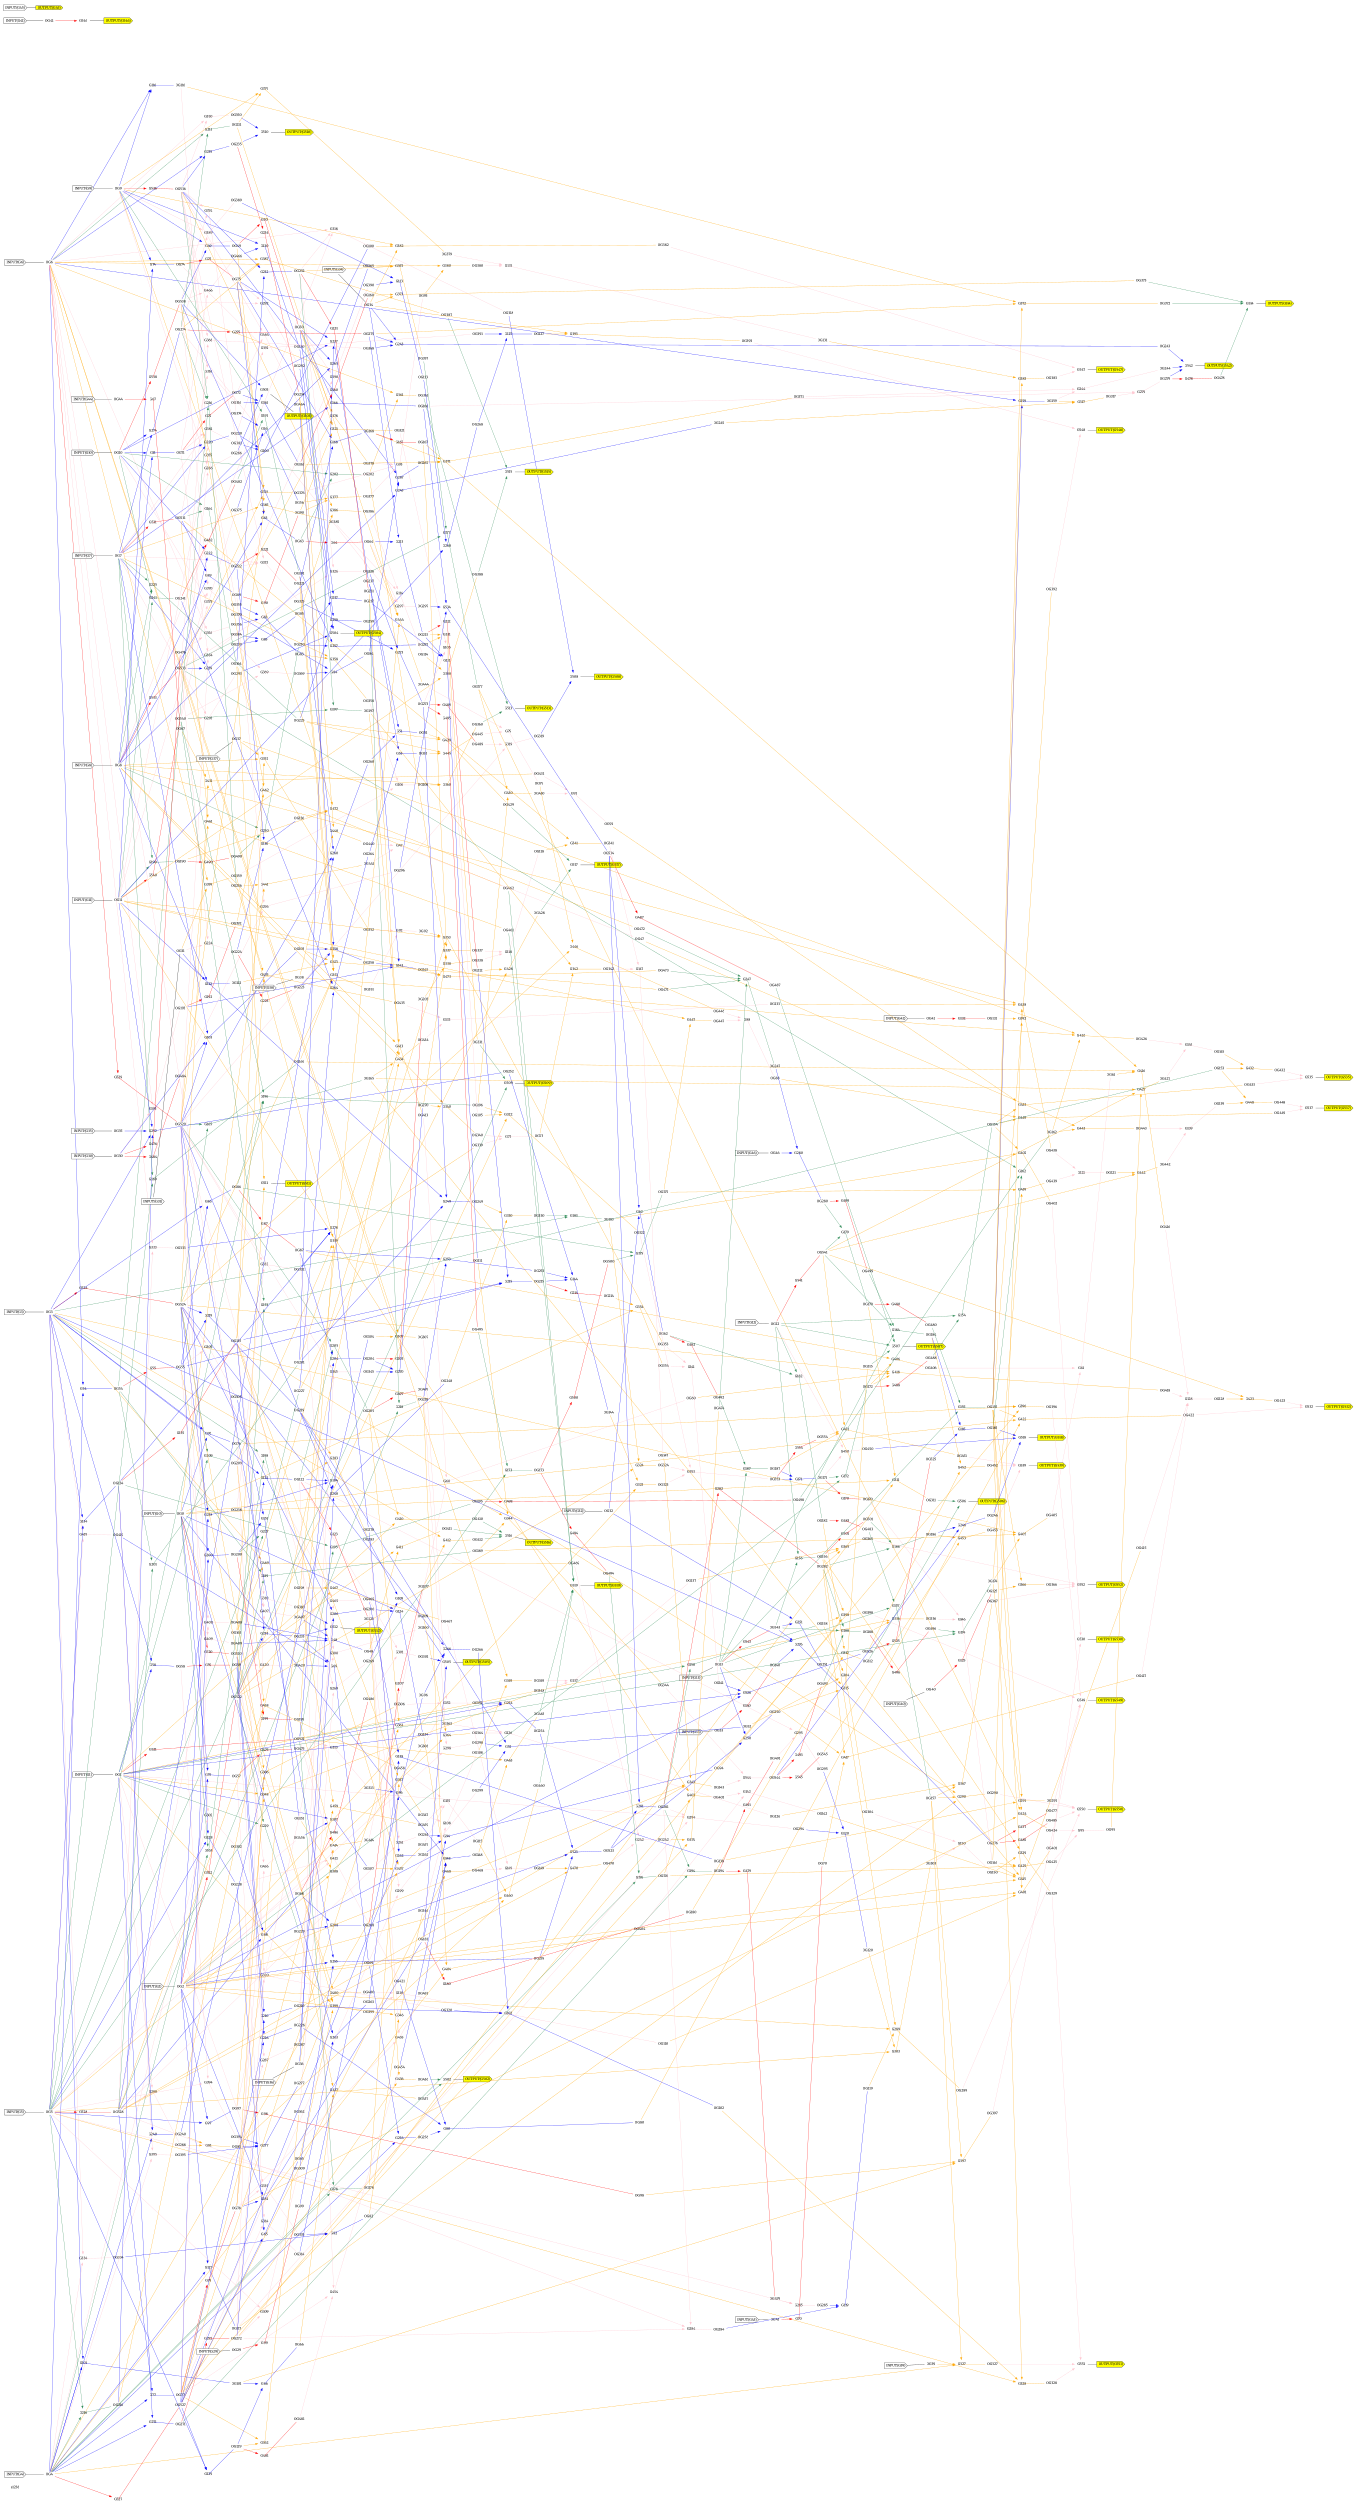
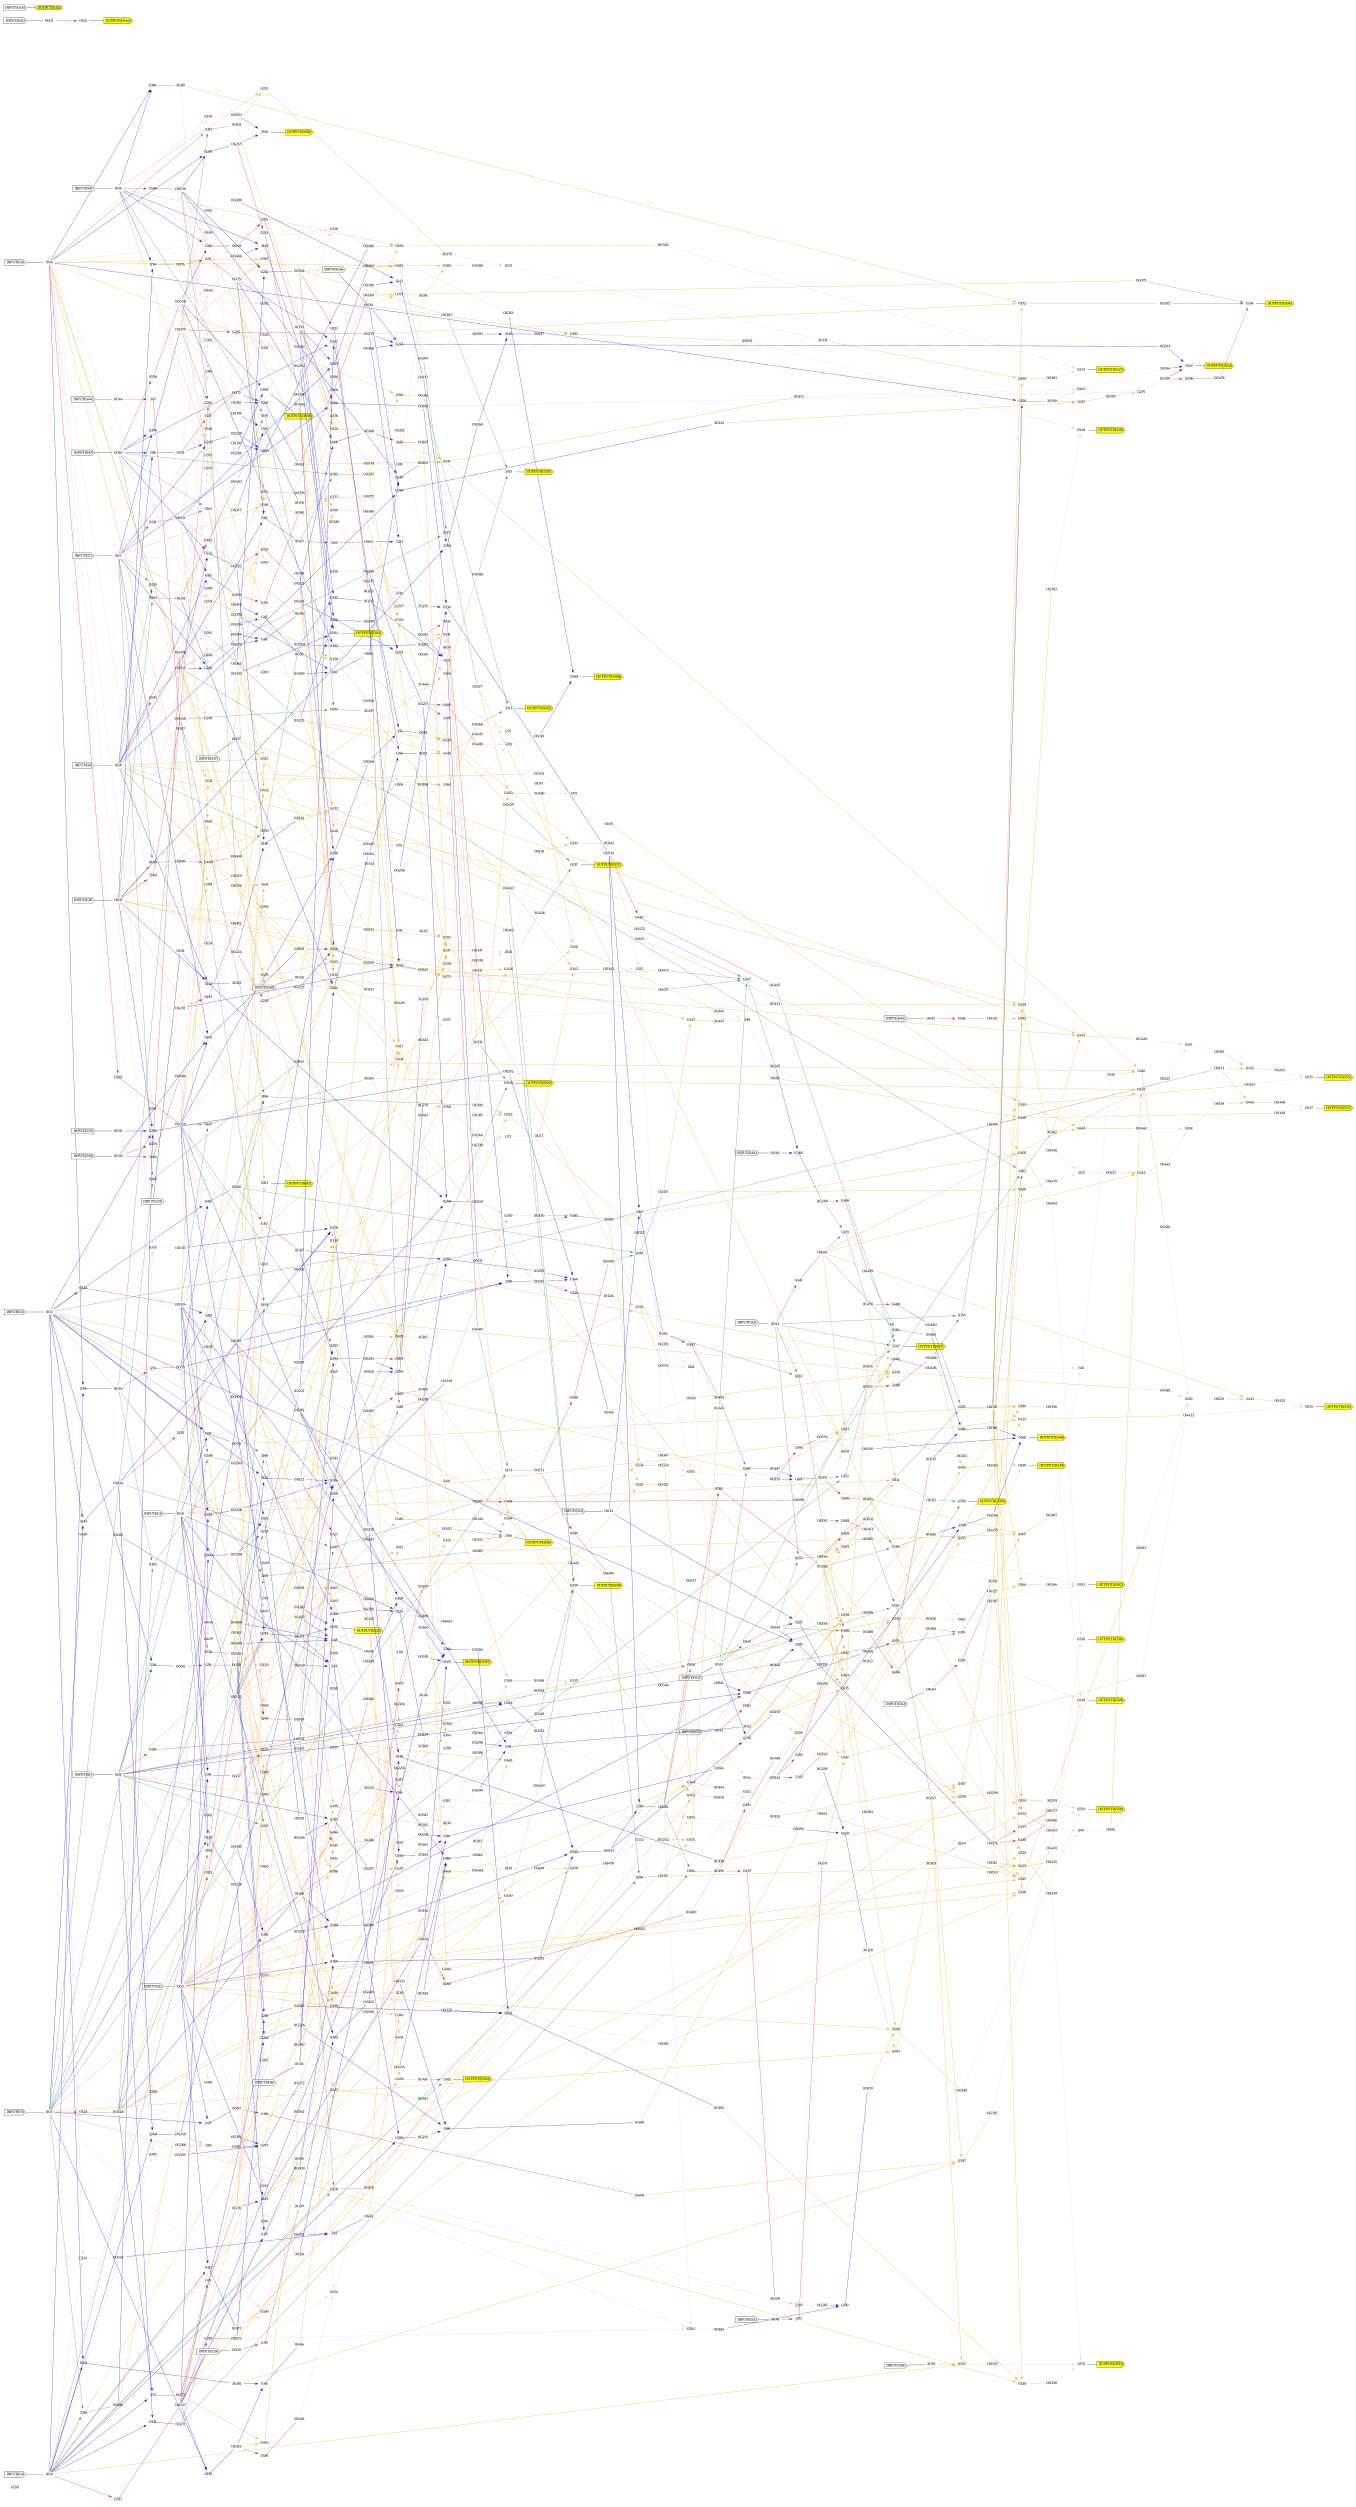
(910, 1363) -> (910, 1363)
